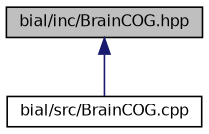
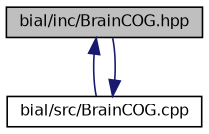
none -> (115, 59)
